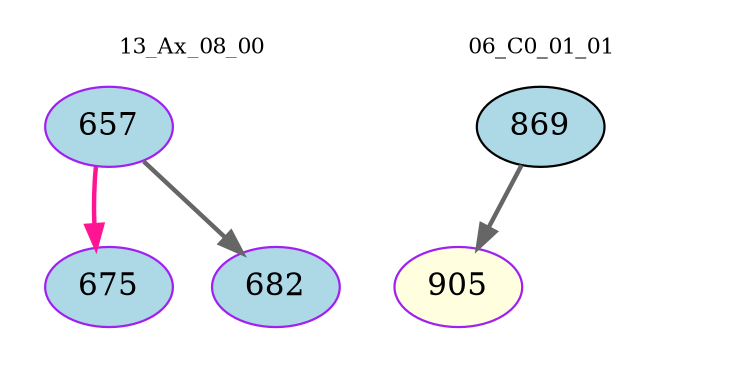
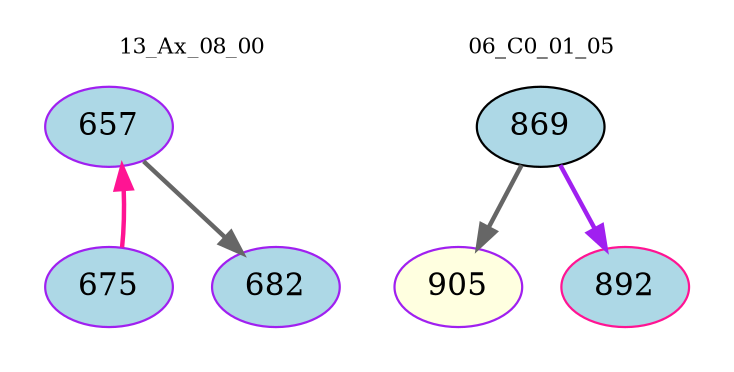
(542, 48) -> (542, 48)
(94, 196) -> (124, 218)
none -> (625, 287)
